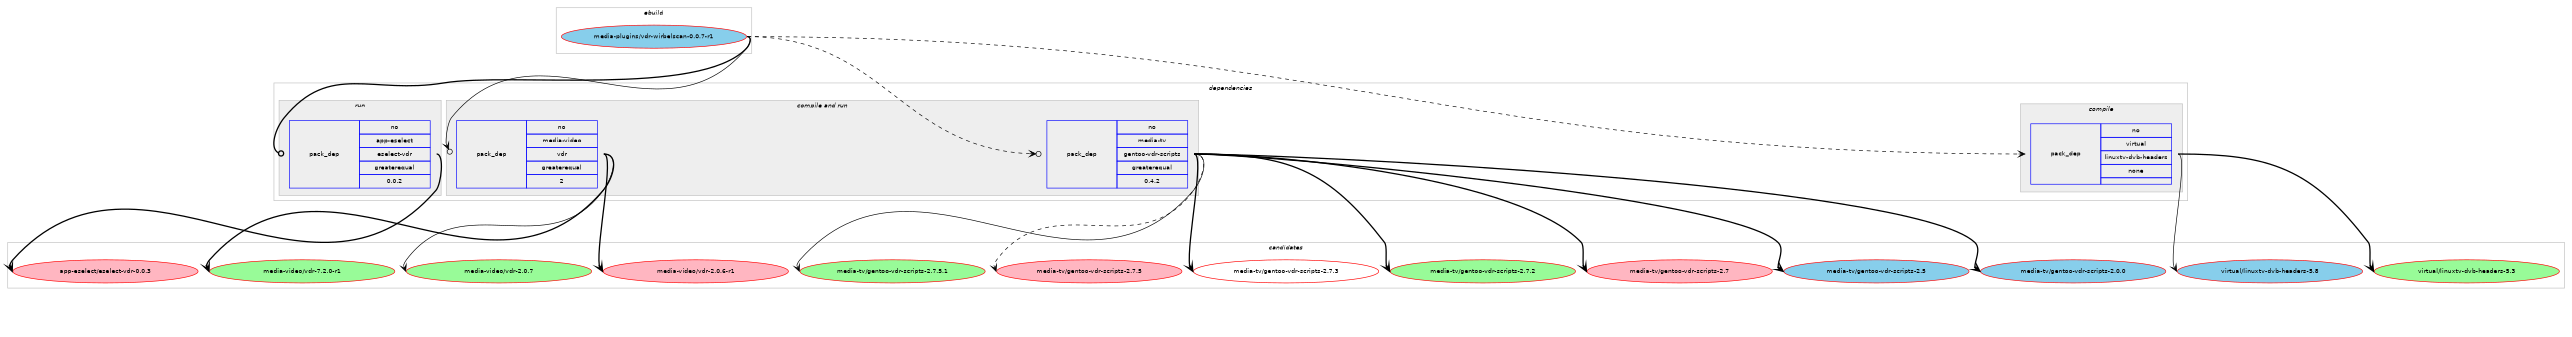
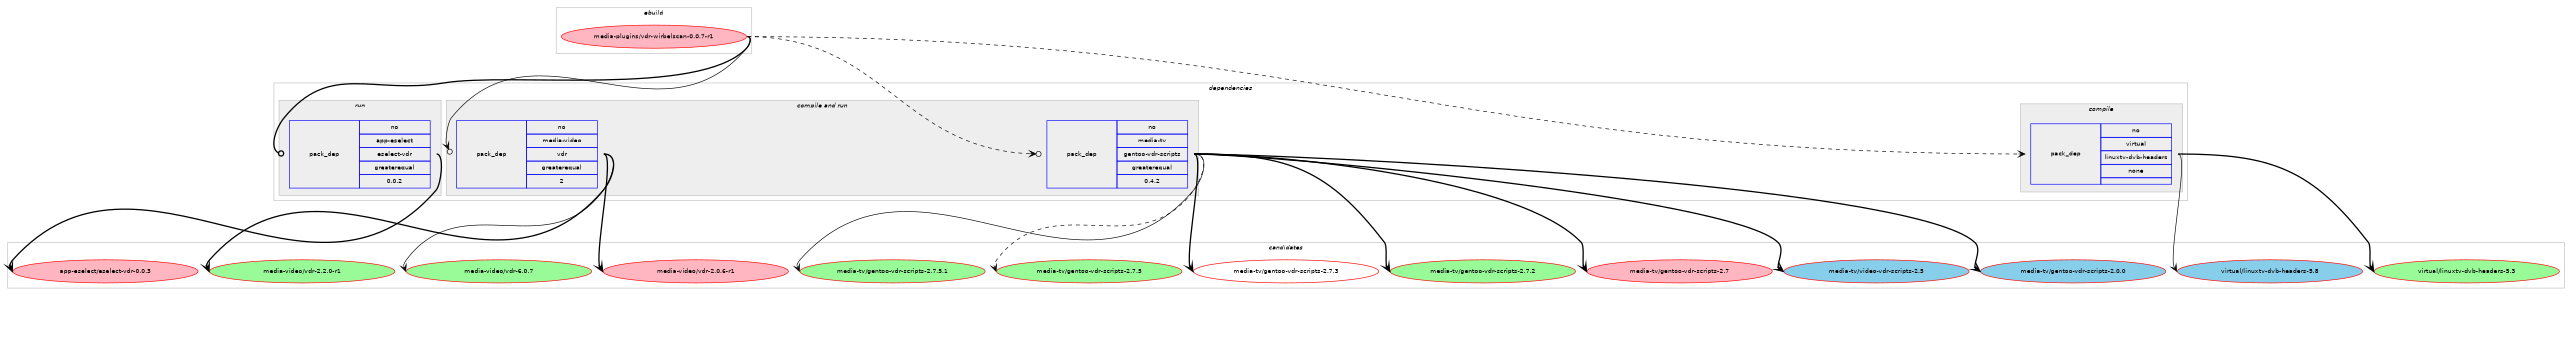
(654, 37) -> (654, 37)
(302, 271) -> (302, 271)
(499, 271) -> (499, 271)
(1089, 271) -> (1089, 271)
(1876, 271) -> (1876, 271)
